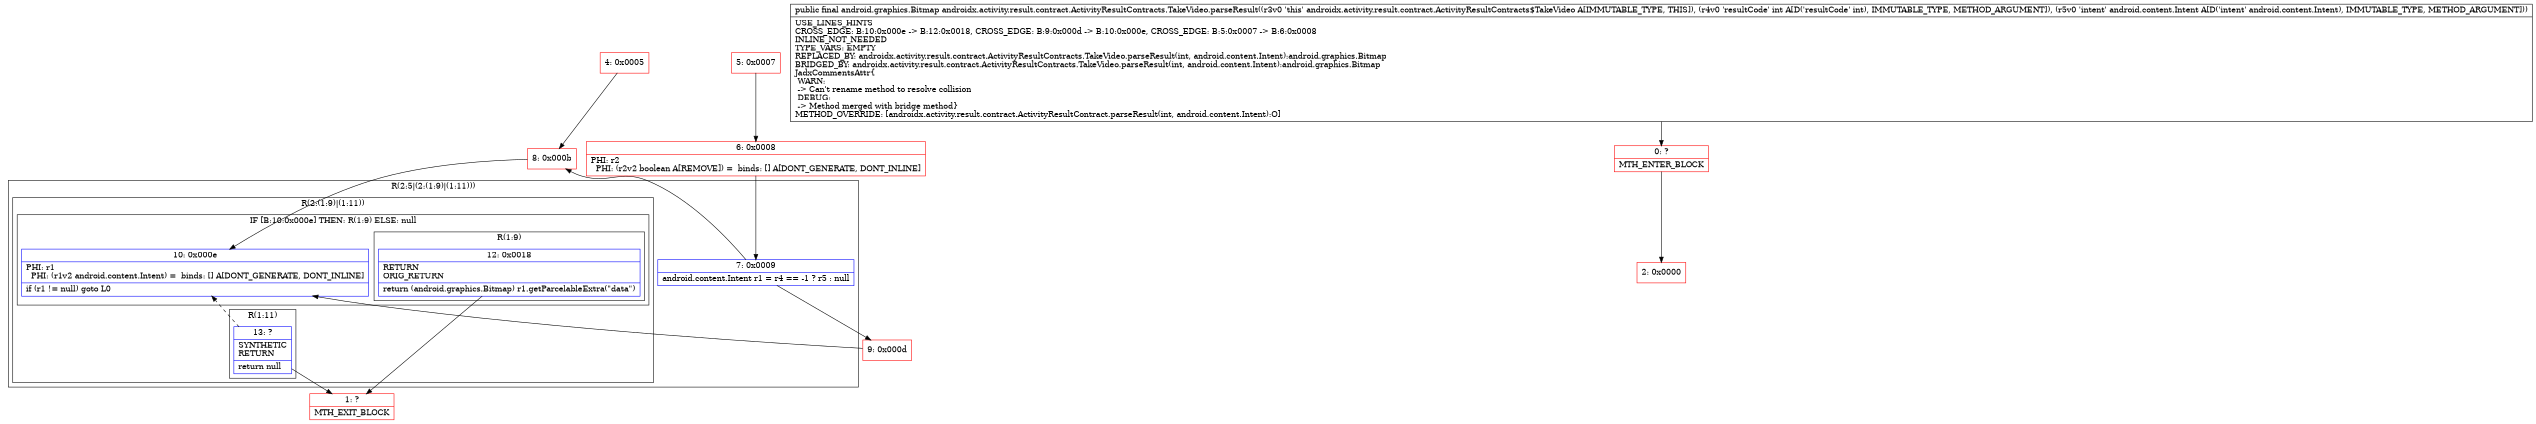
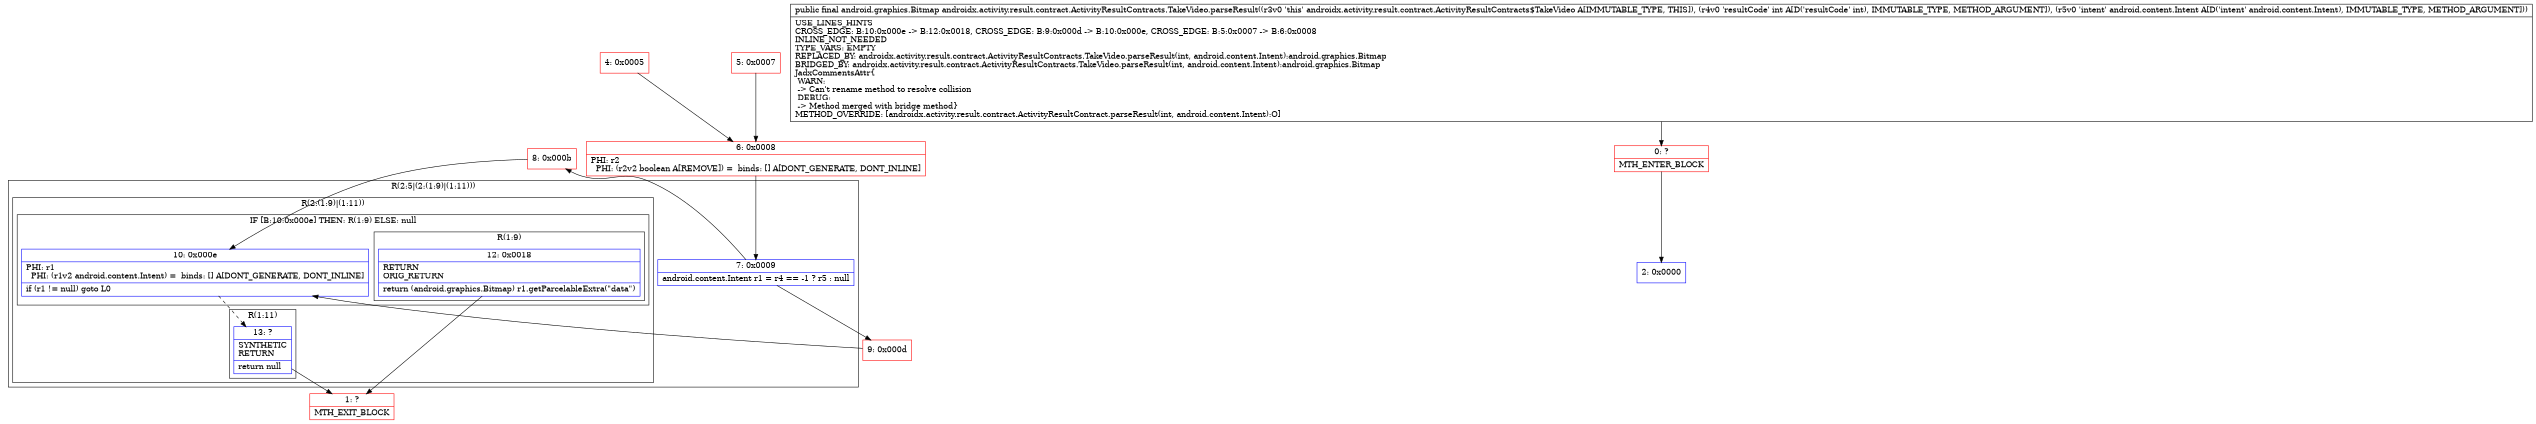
(590, 108) -> (683, 106)
(1661, 273) -> (1661, 273)
(226, 312) -> (234, 313)
